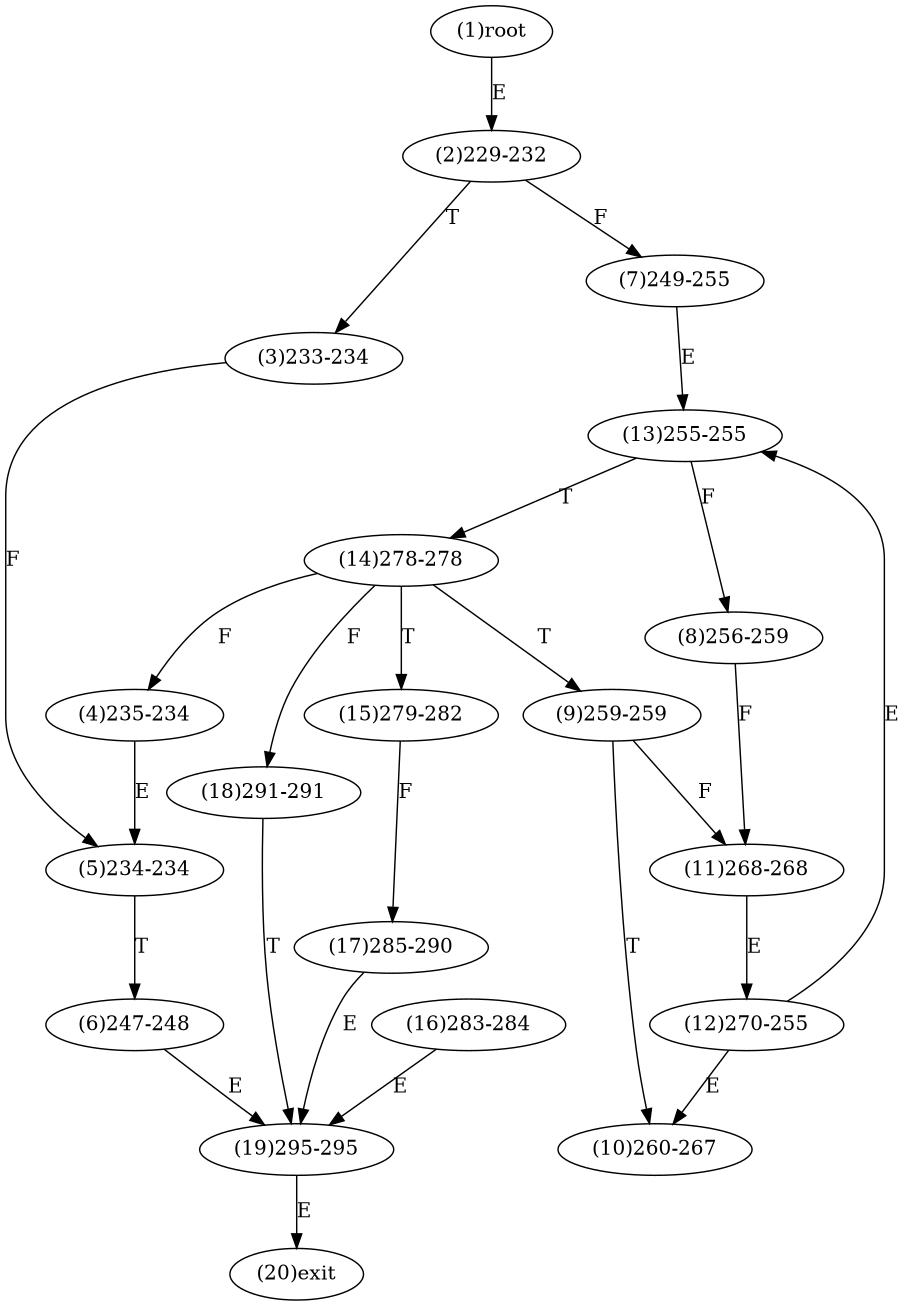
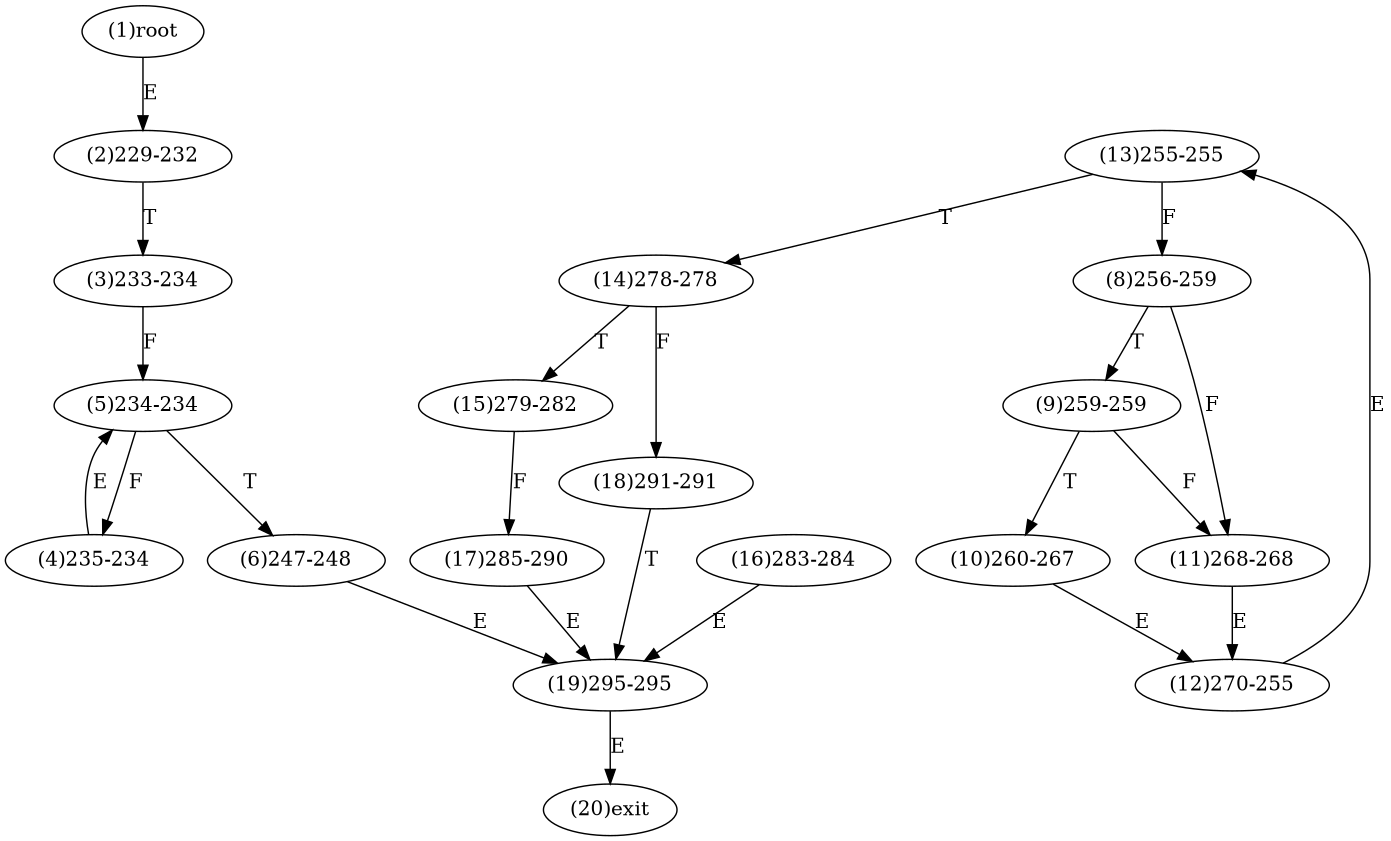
(675, 281) -> none
(225, 608) -> (122, 476)
(501, 634) -> (1131, 337)
(705, 1081) -> (1116, 619)
